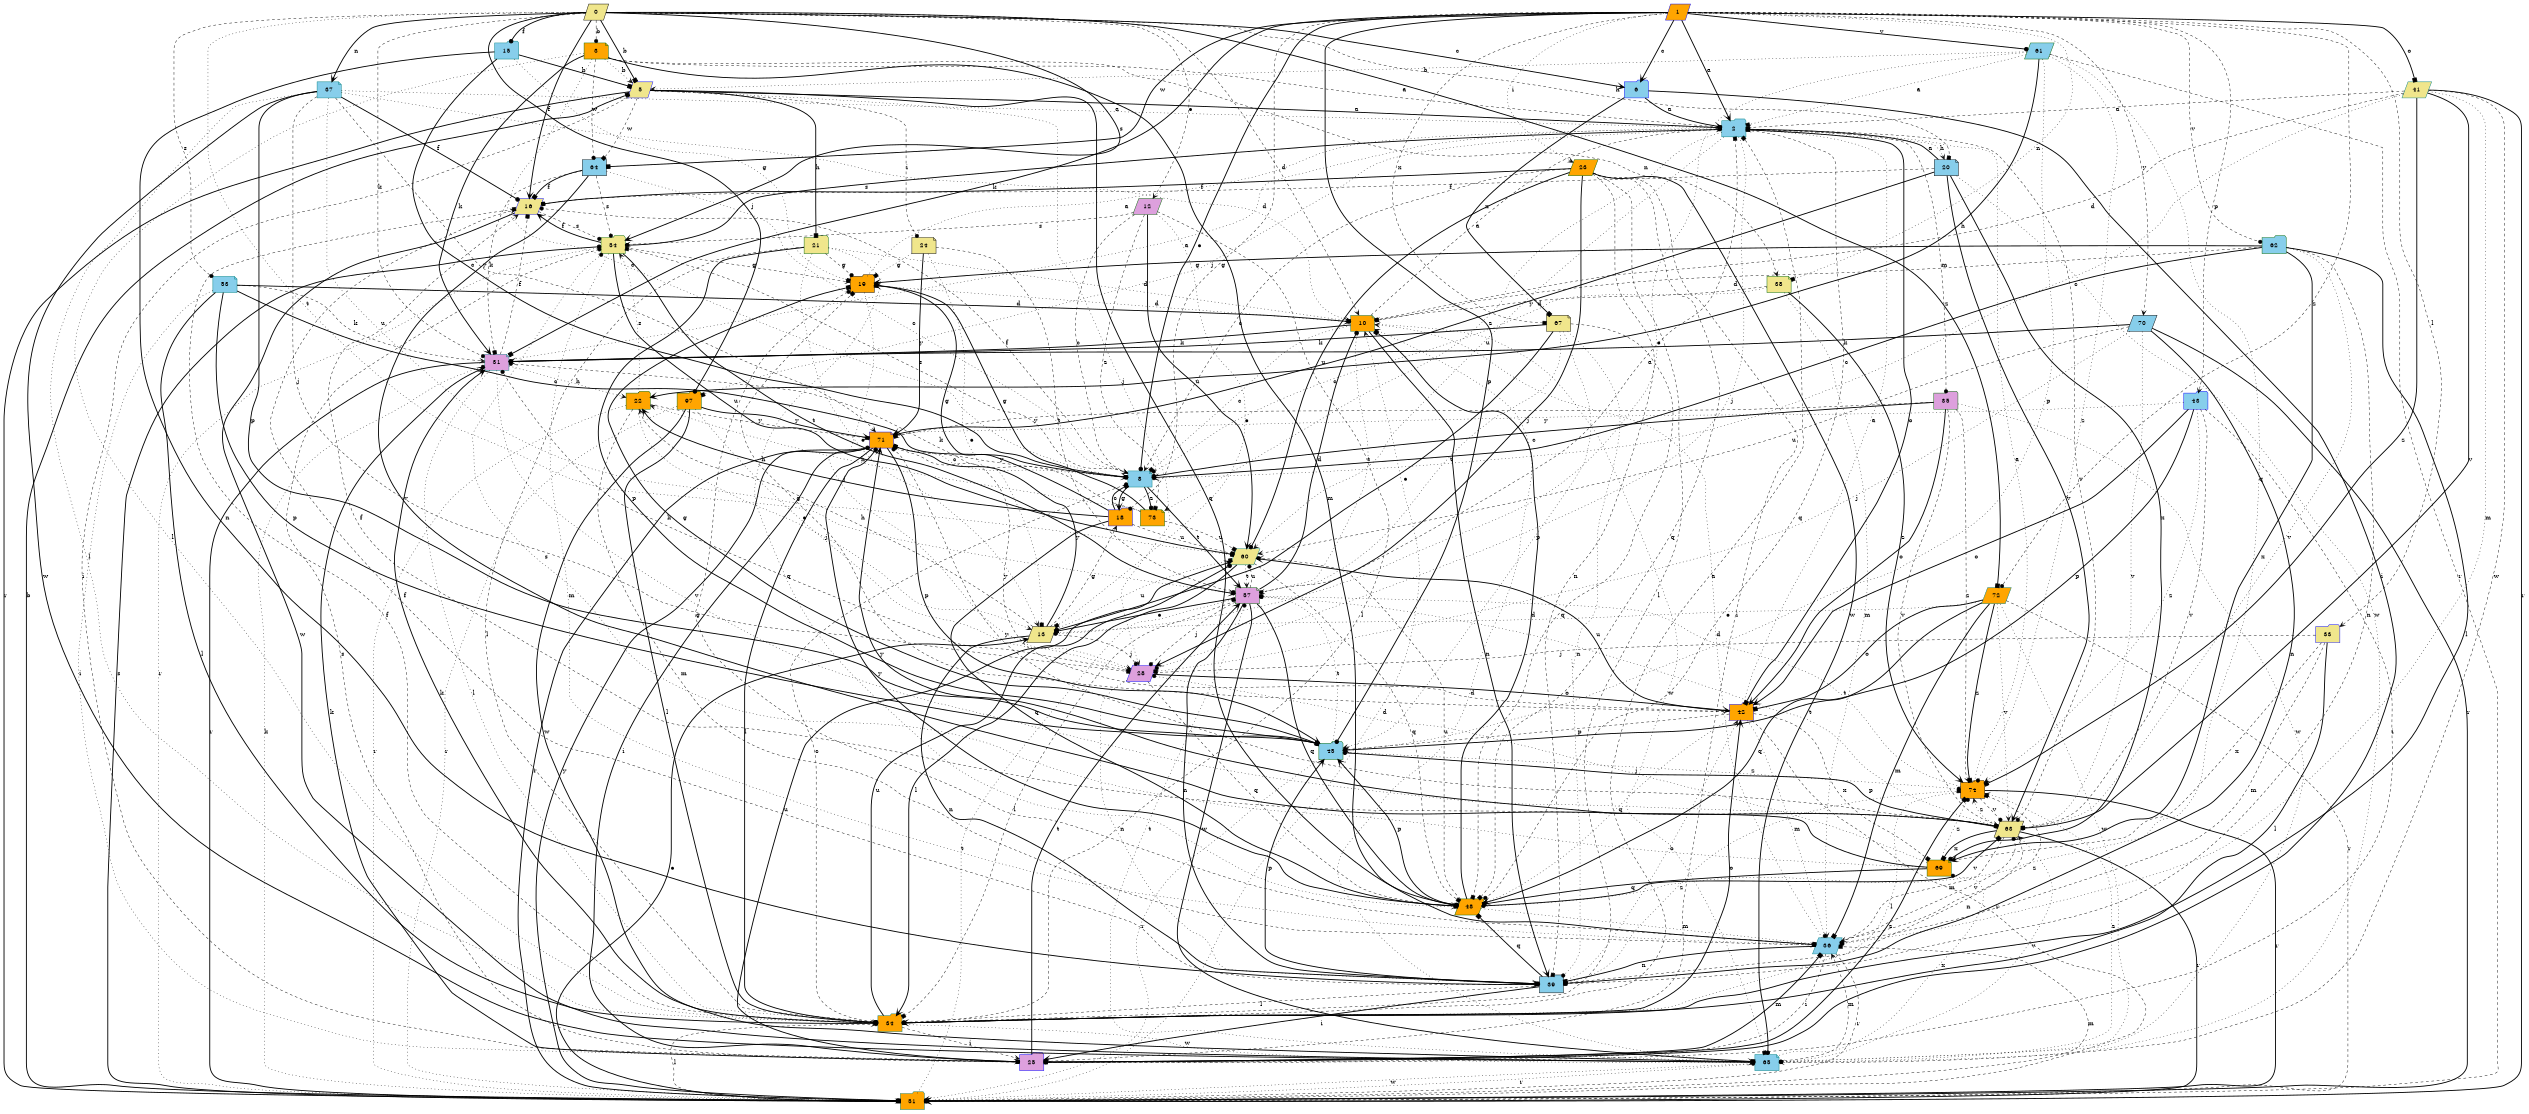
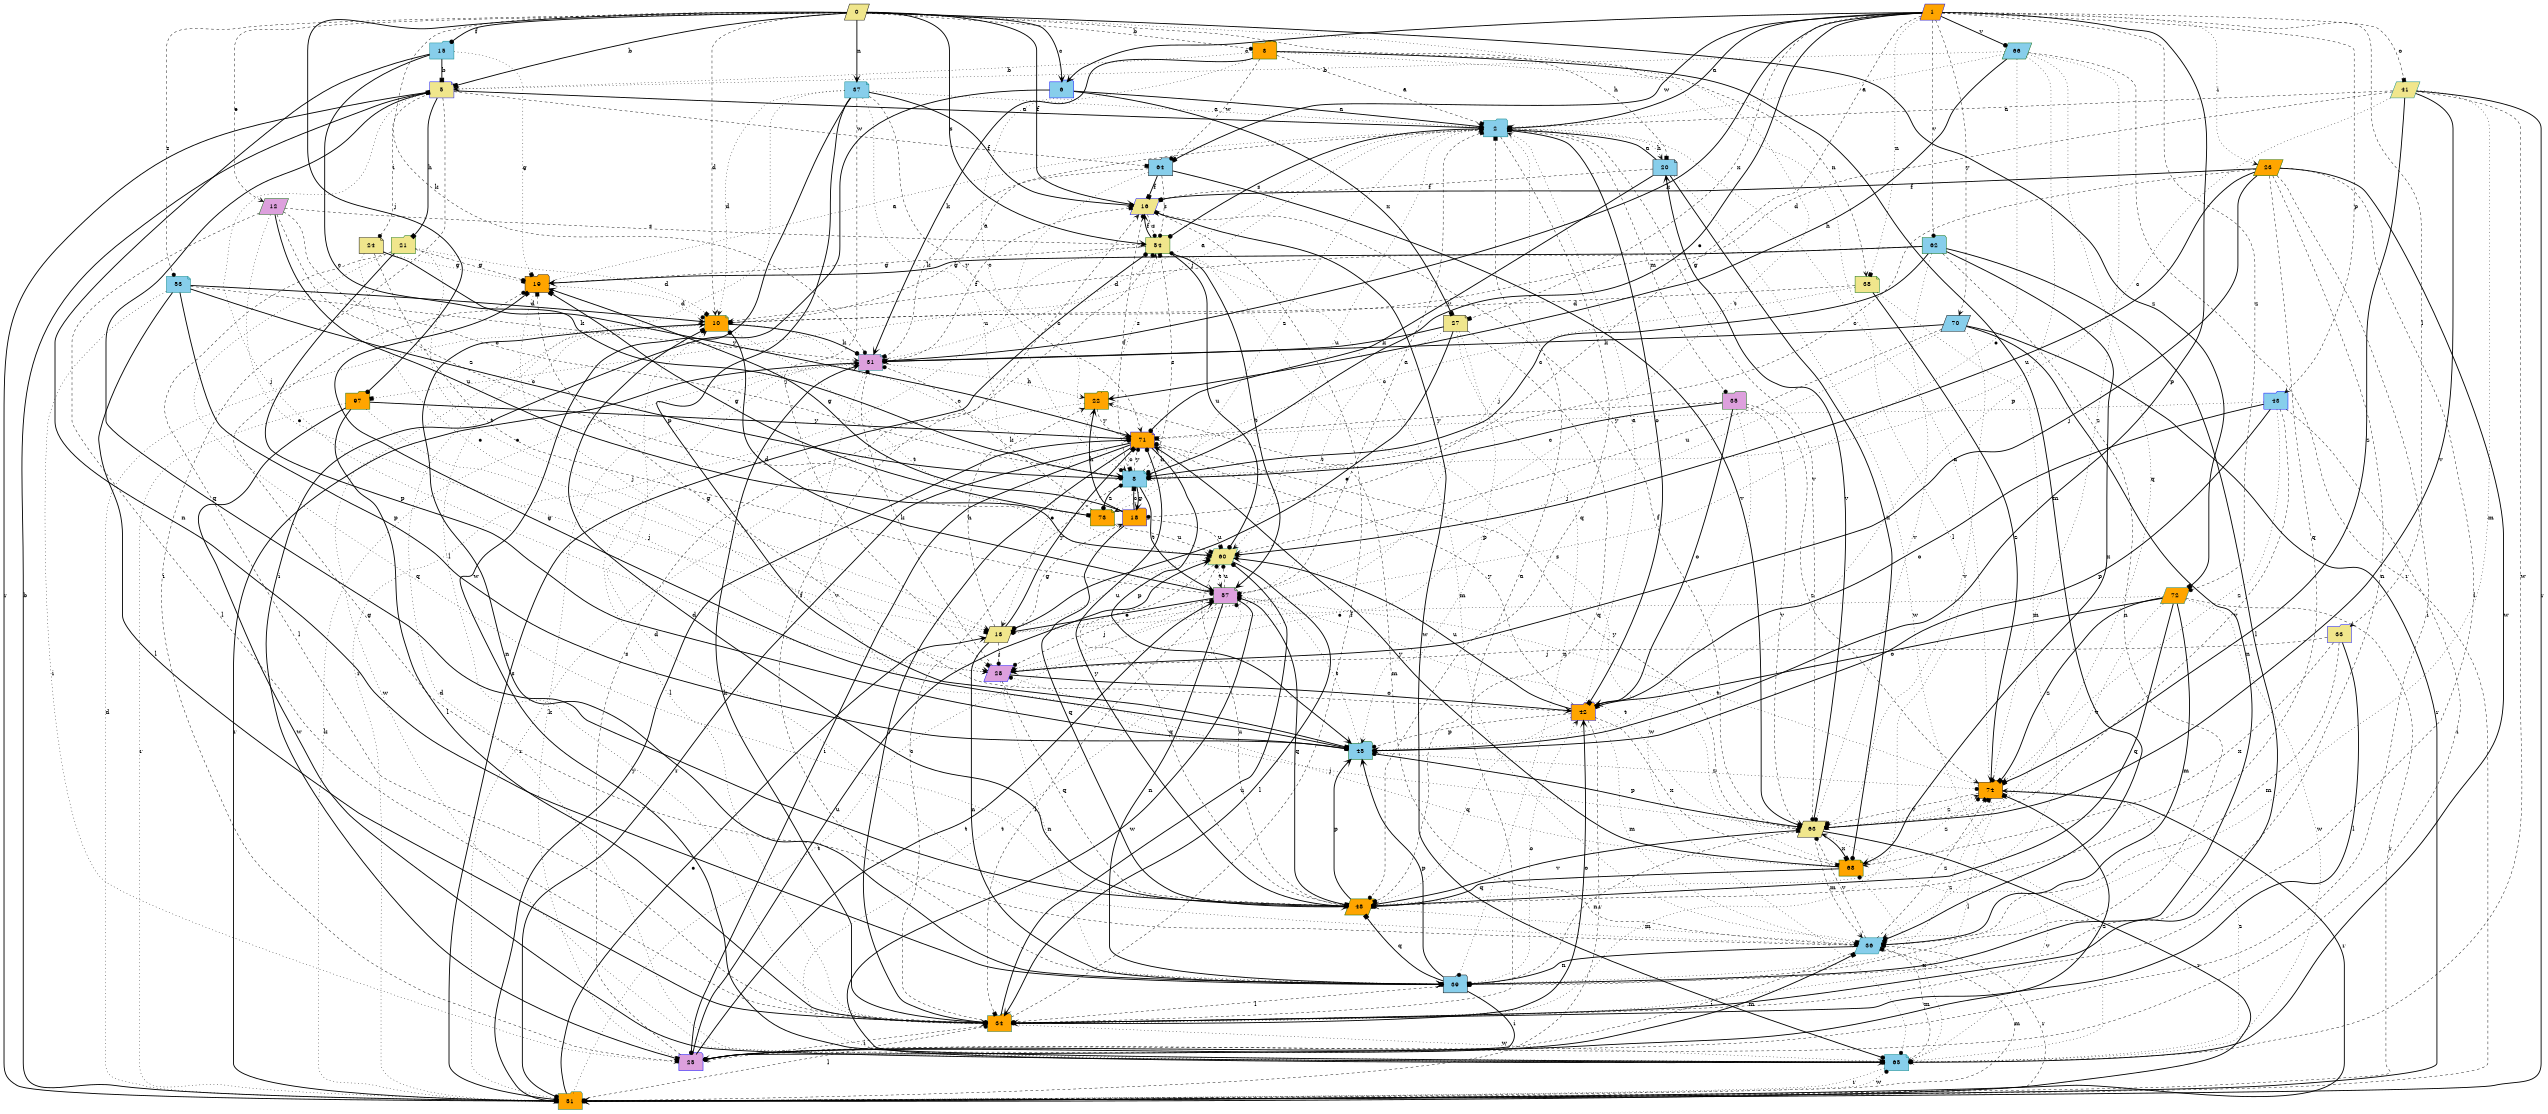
(2179, 19) -> (2189, 16)
(596, 51) -> (1265, 51)
(2039, 51) -> (2017, 51)
(640, 90) -> (442, 90)
(1559, 323) -> (1456, 323)
(2064, 494) -> (1841, 466)
(1939, 868) -> (1851, 868)
(431, 965) -> (557, 649)
(1140, 968) -> none
